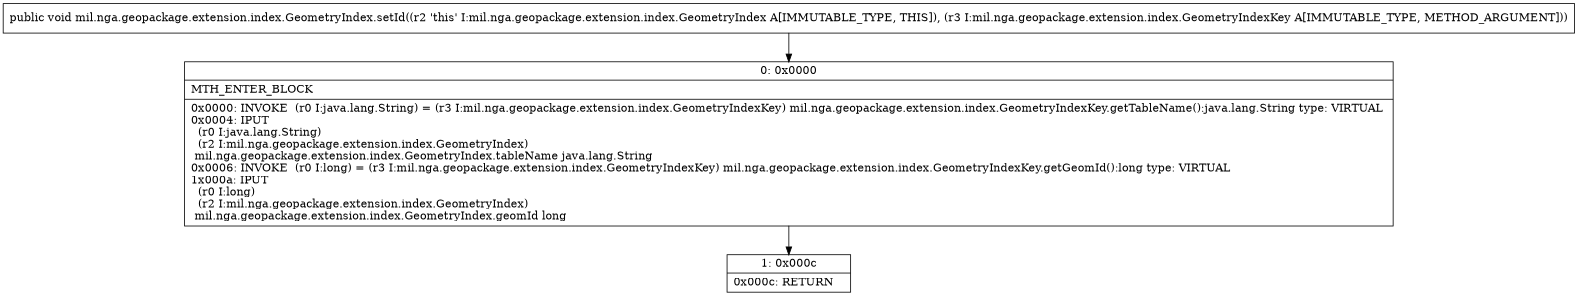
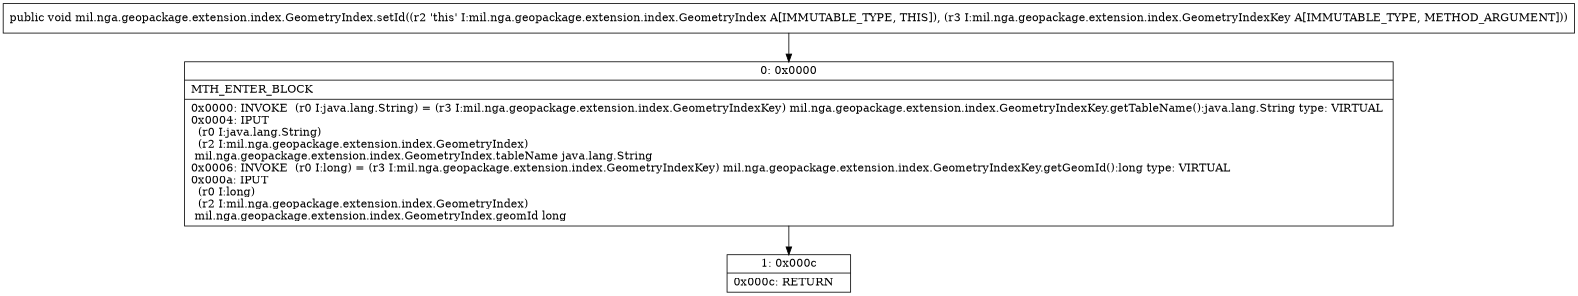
(233, 180) -> (233, 180)
